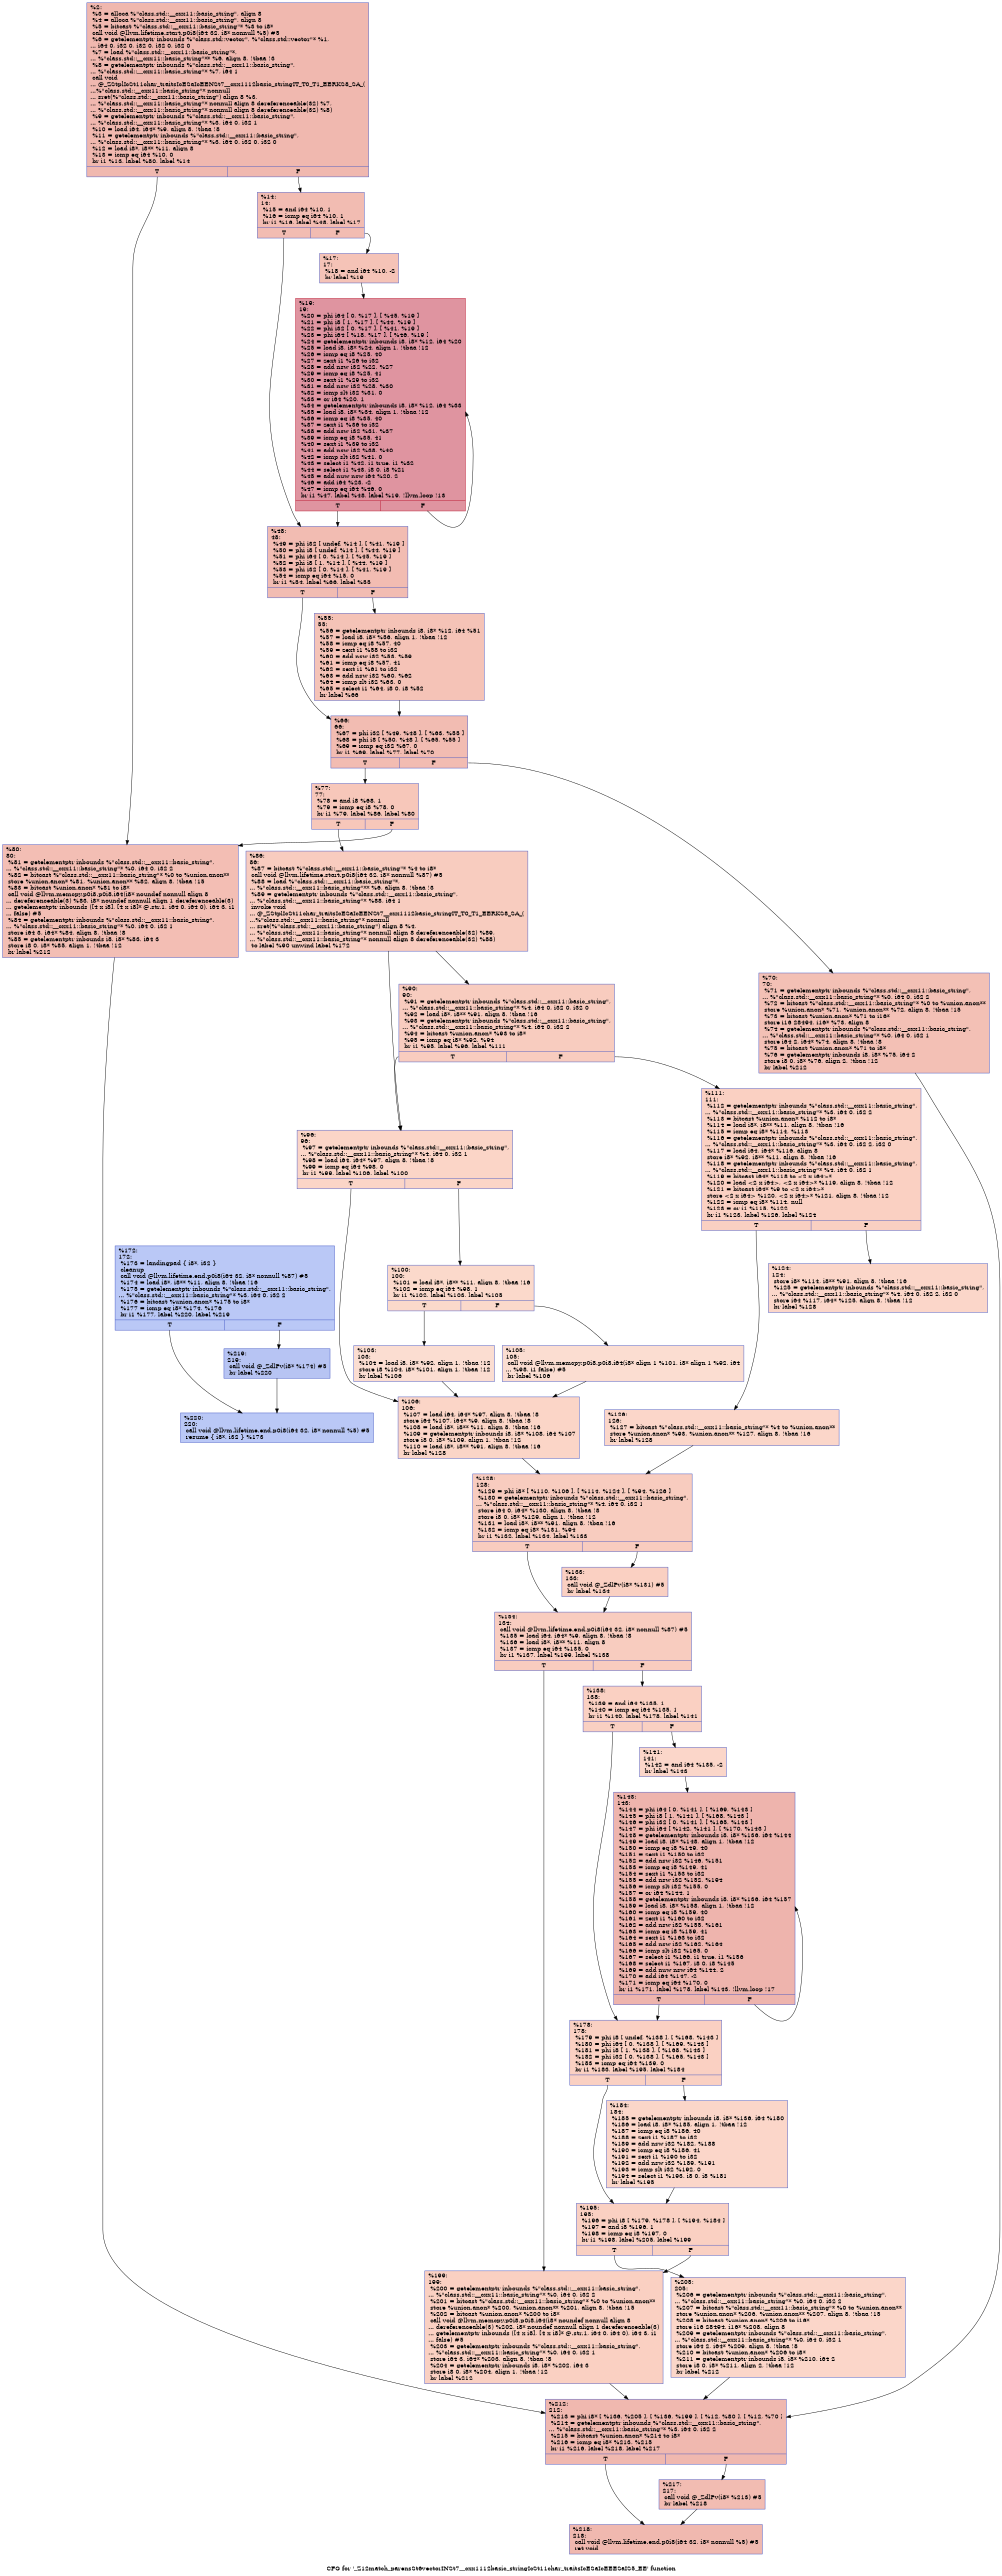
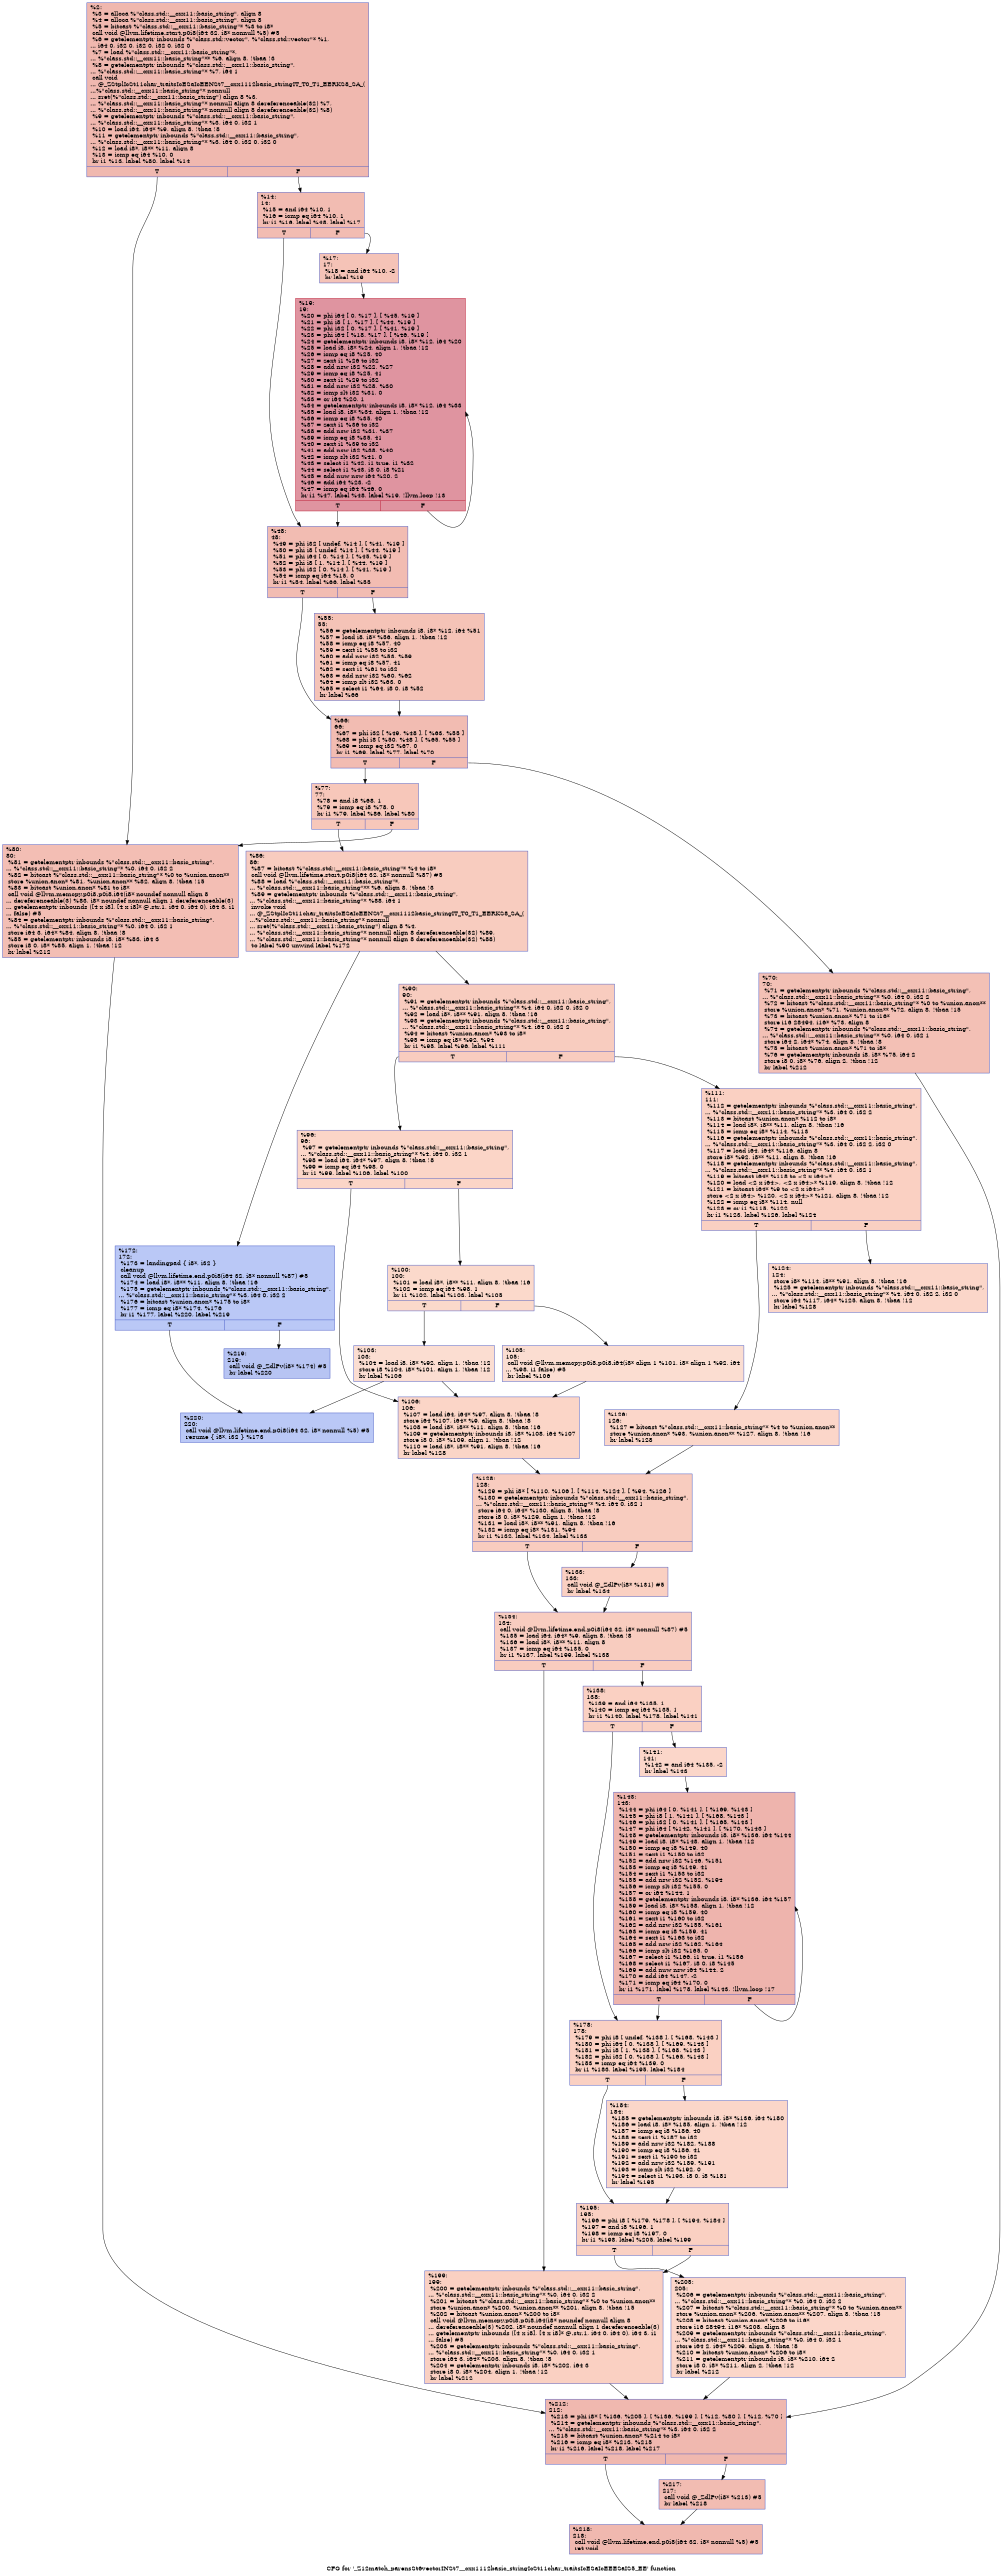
(393, 1039) -> (291, 1093)
(277, 1393) -> (349, 1396)
